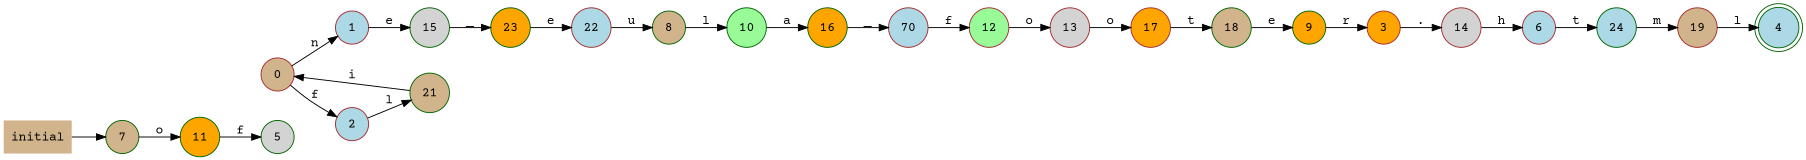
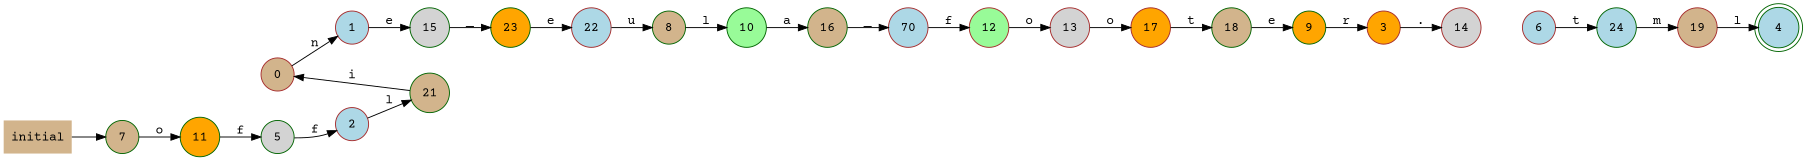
(827, 28) -> (827, 28)
(1497, 28) -> none
(309, 100) -> (311, 137)
